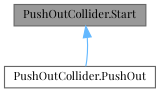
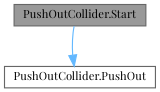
(87, 52) -> (72, 41)
